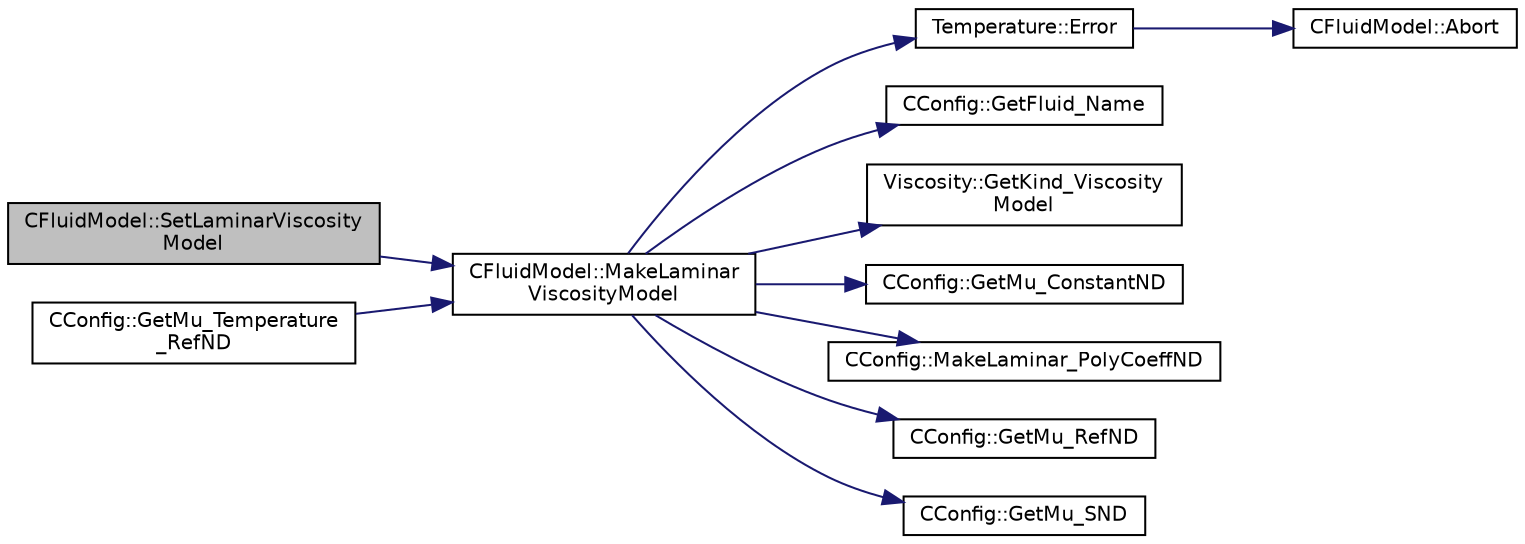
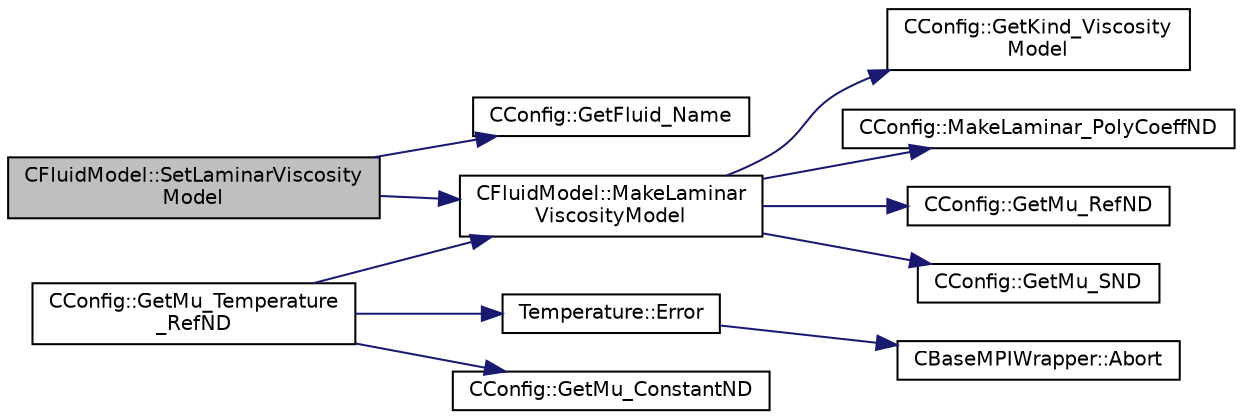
(1405, 28) -> (1039, 360)
(745, 126) -> (419, 314)
(756, 181) -> (425, 148)
(1024, 195) -> (1039, 40)
(800, 284) -> (420, 356)
